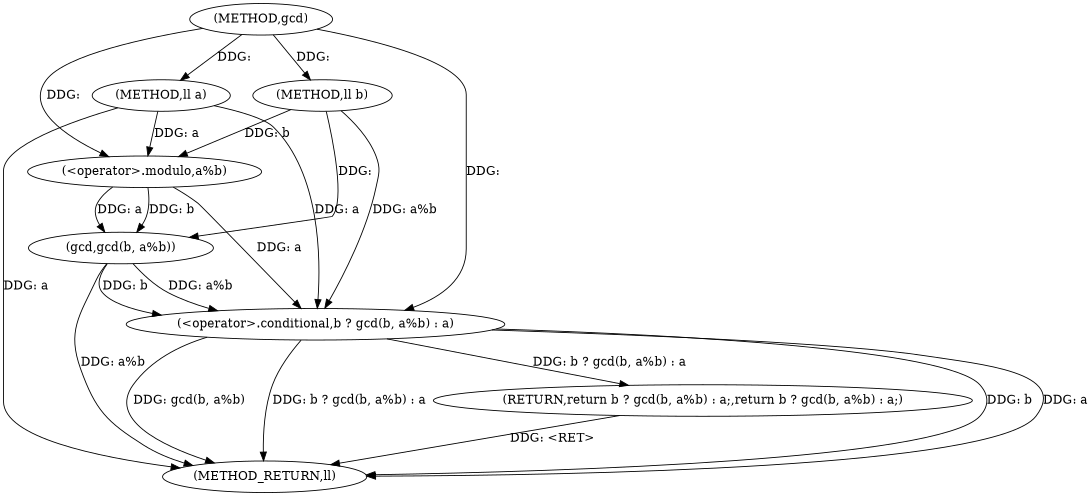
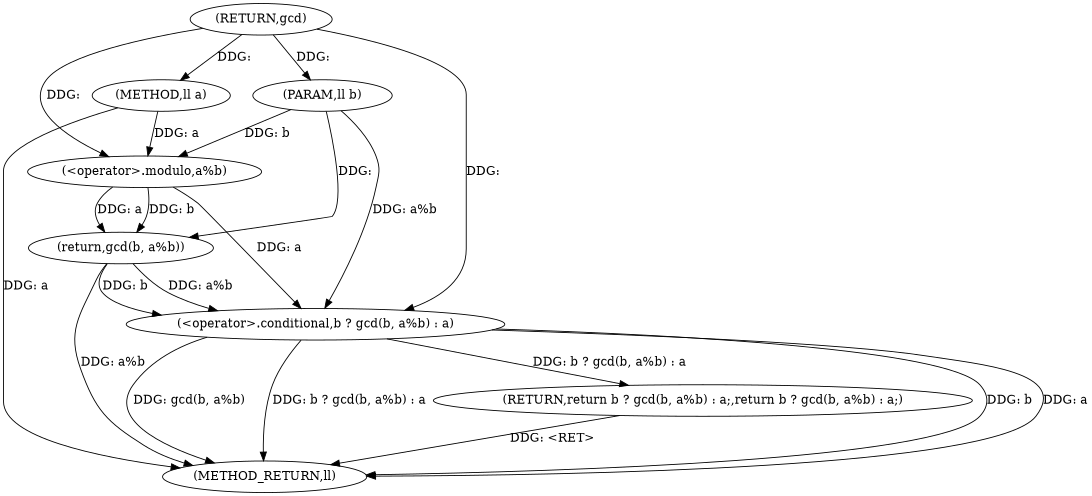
(261, 19) -> (261, 19)
(323, 96) -> (323, 96)
(304, 178) -> none
(121, 248) -> (121, 248)
